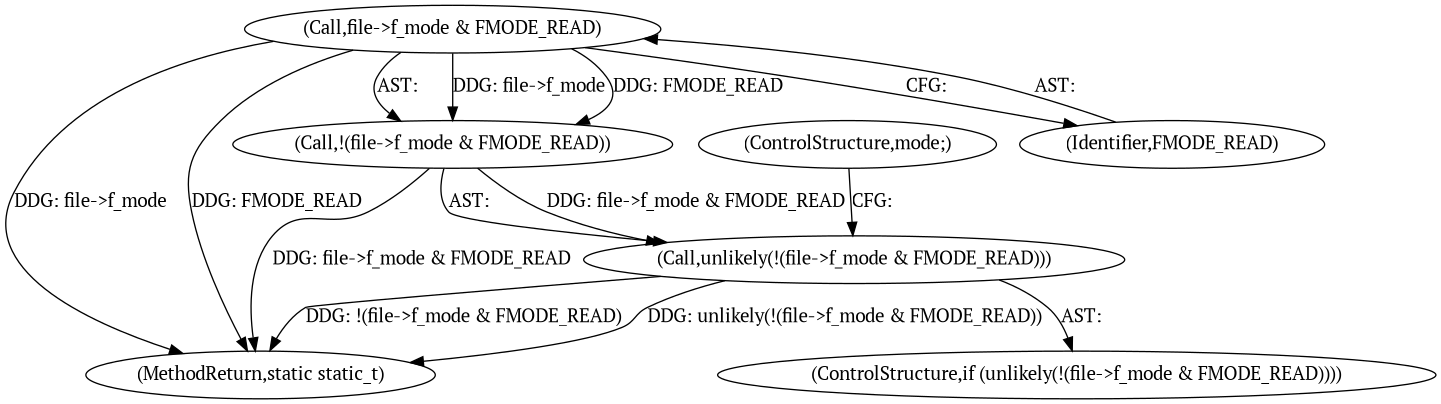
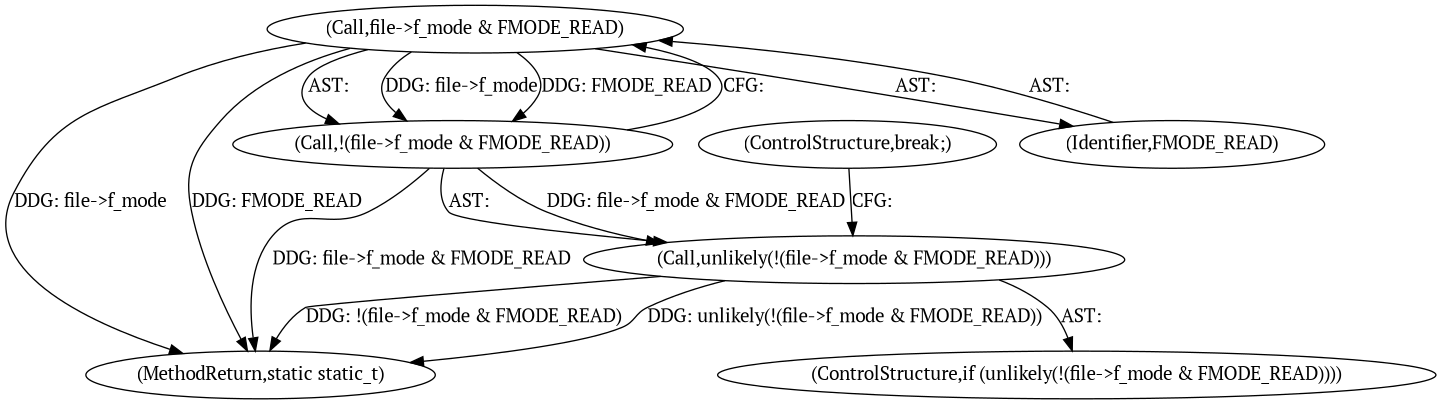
(929, 87) -> (918, 87)
none -> (719, 96)
(848, 144) -> (848, 144)
